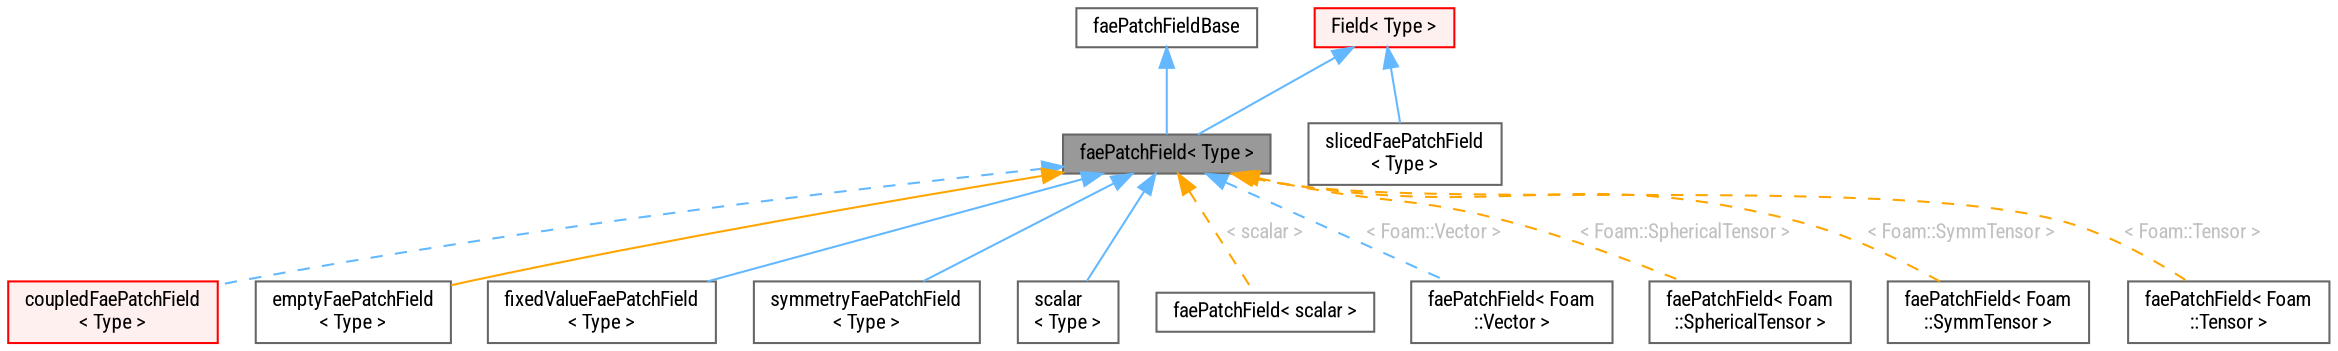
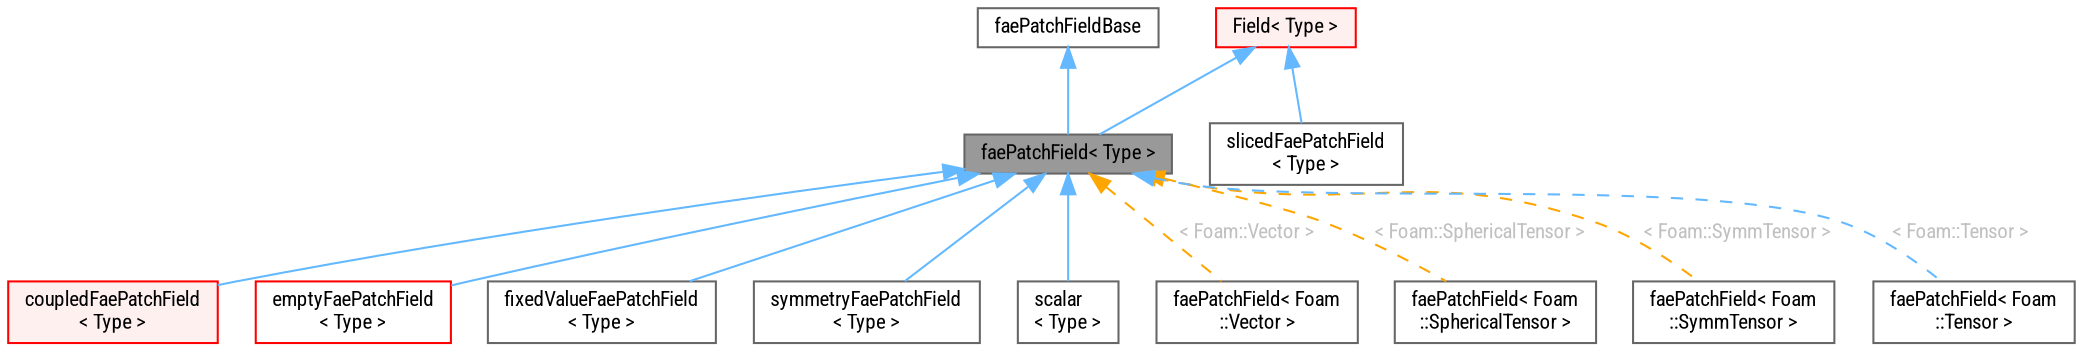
(1751, 196) -> (1557, 195)
(629, 219) -> (579, 223)
(746, 227) -> (704, 230)
(1336, 232) -> (1164, 234)
(353, 312) -> (353, 312)
(1265, 312) -> none
